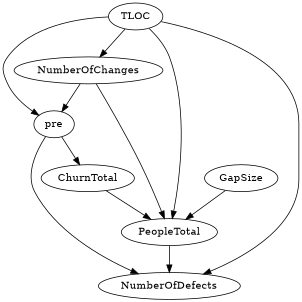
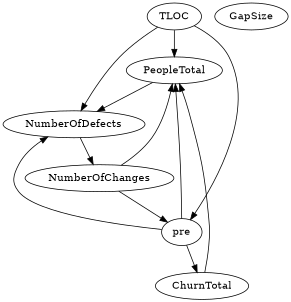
(115, 40) -> (85, 148)
(209, 203) -> (180, 155)
